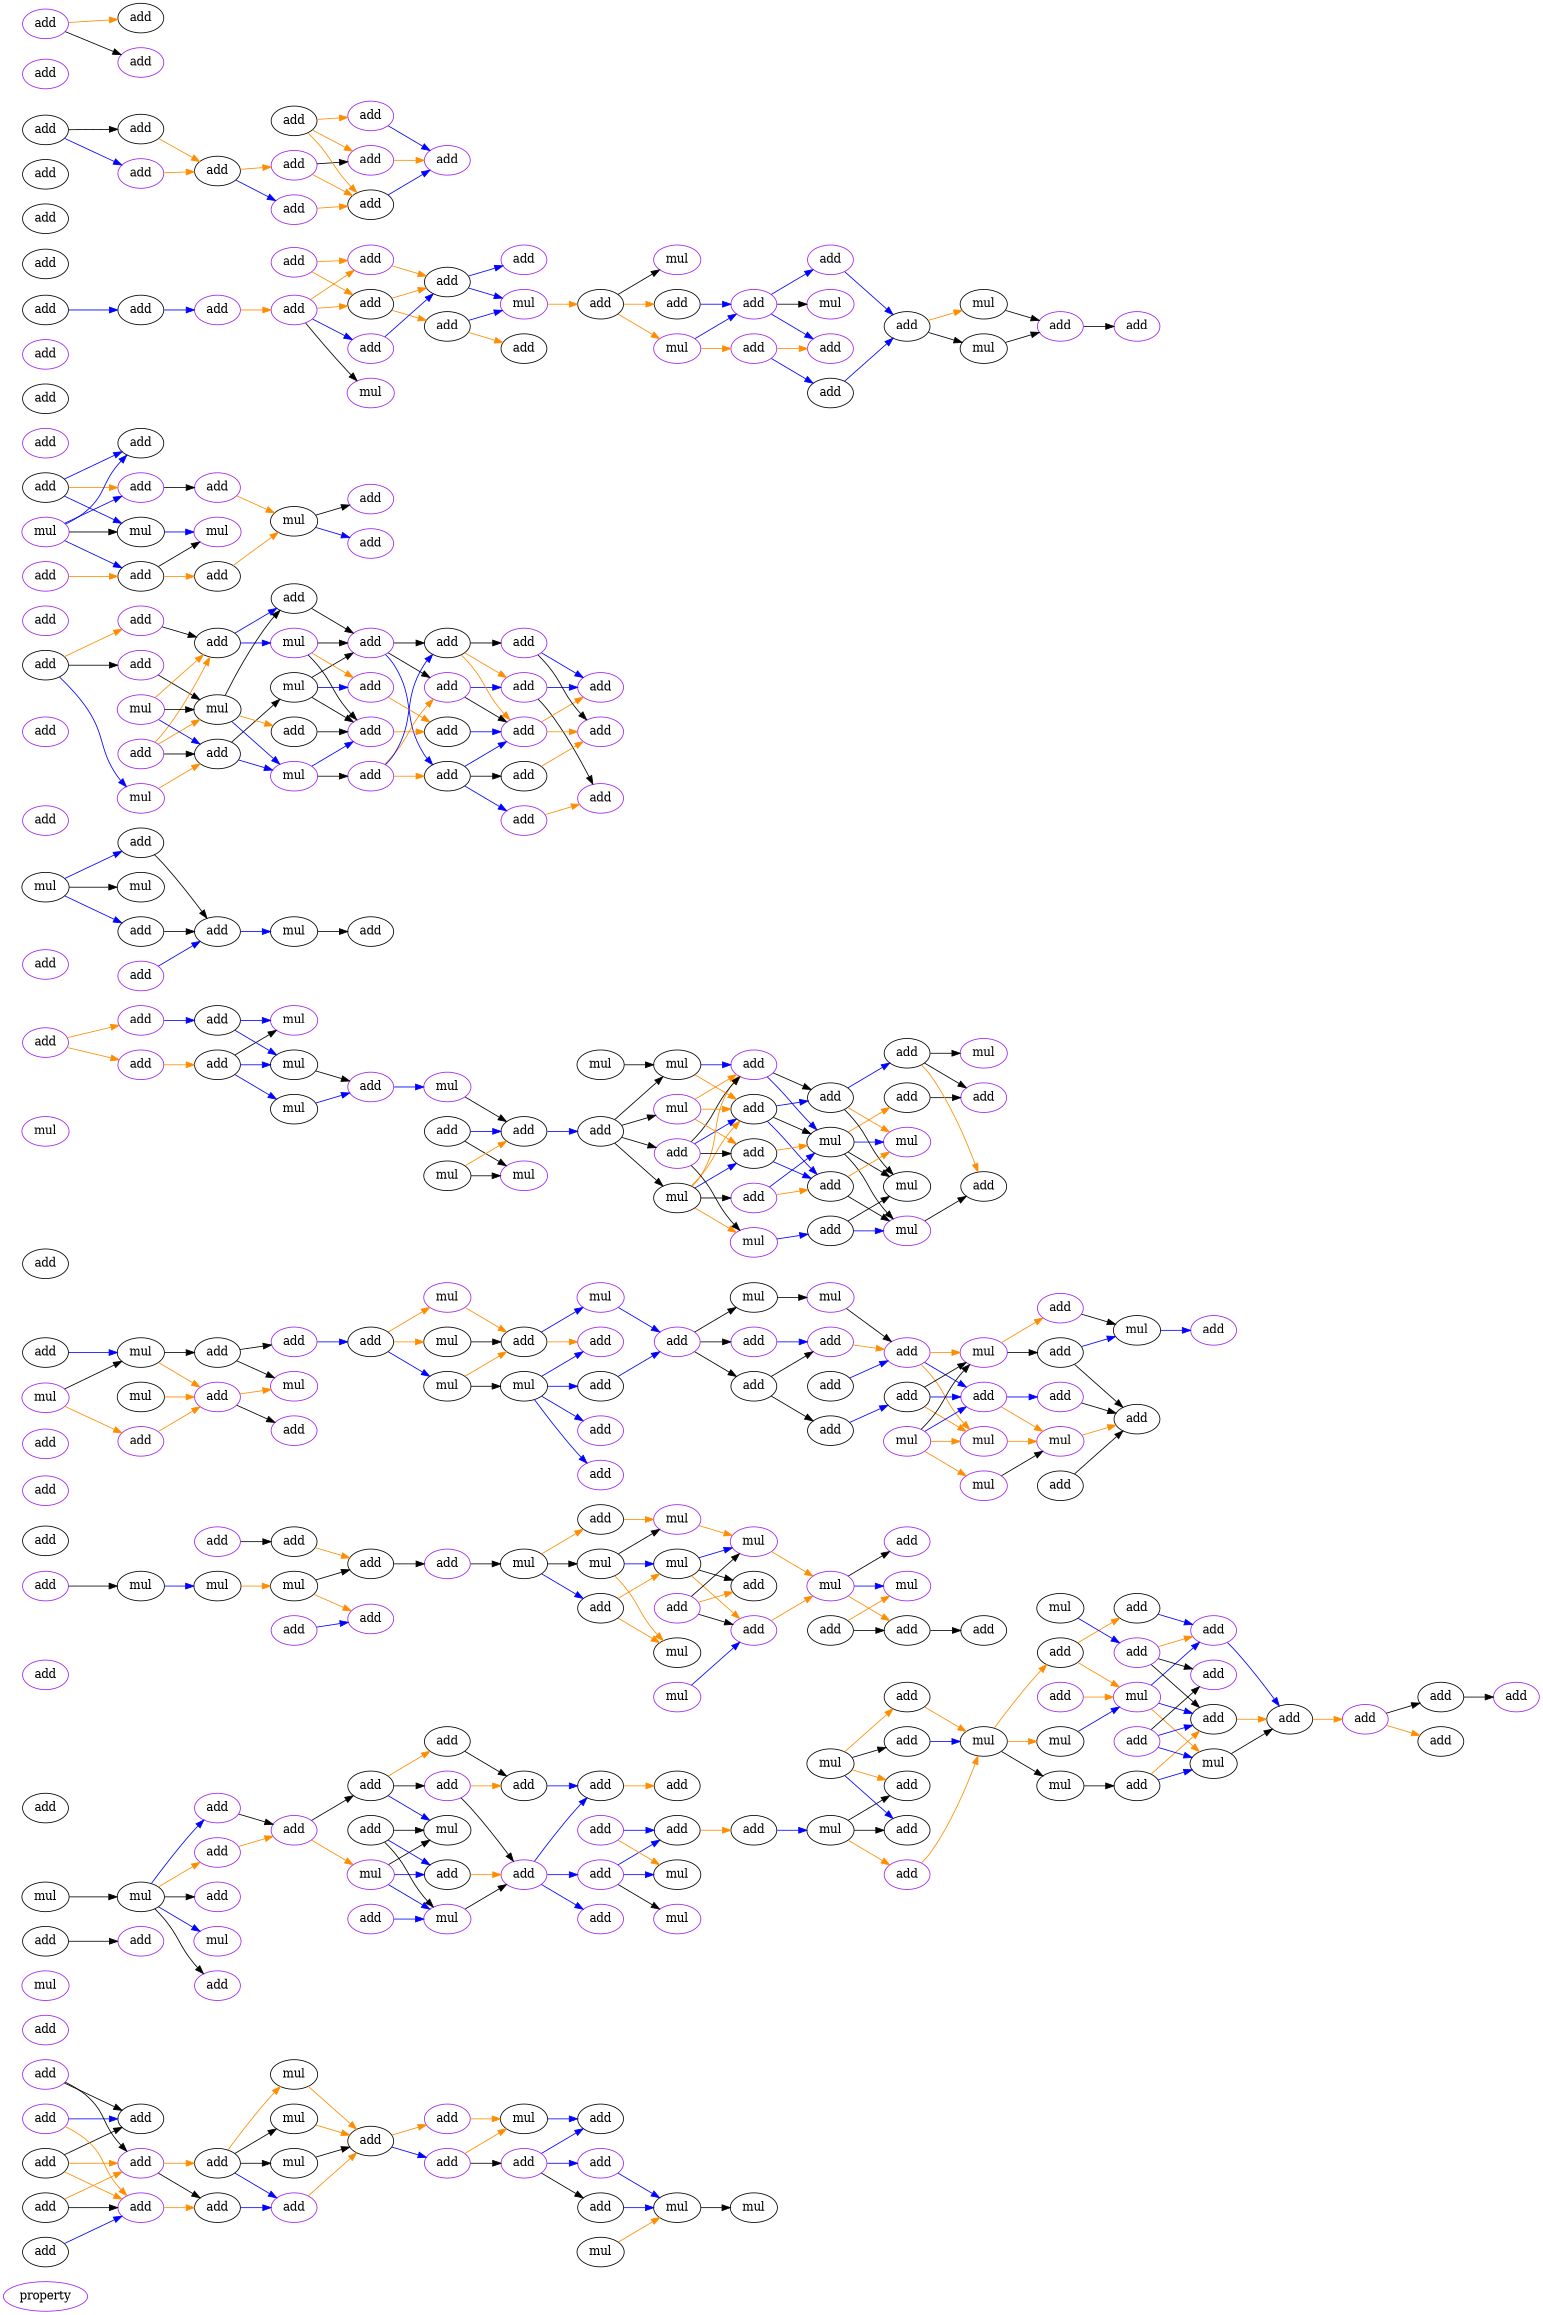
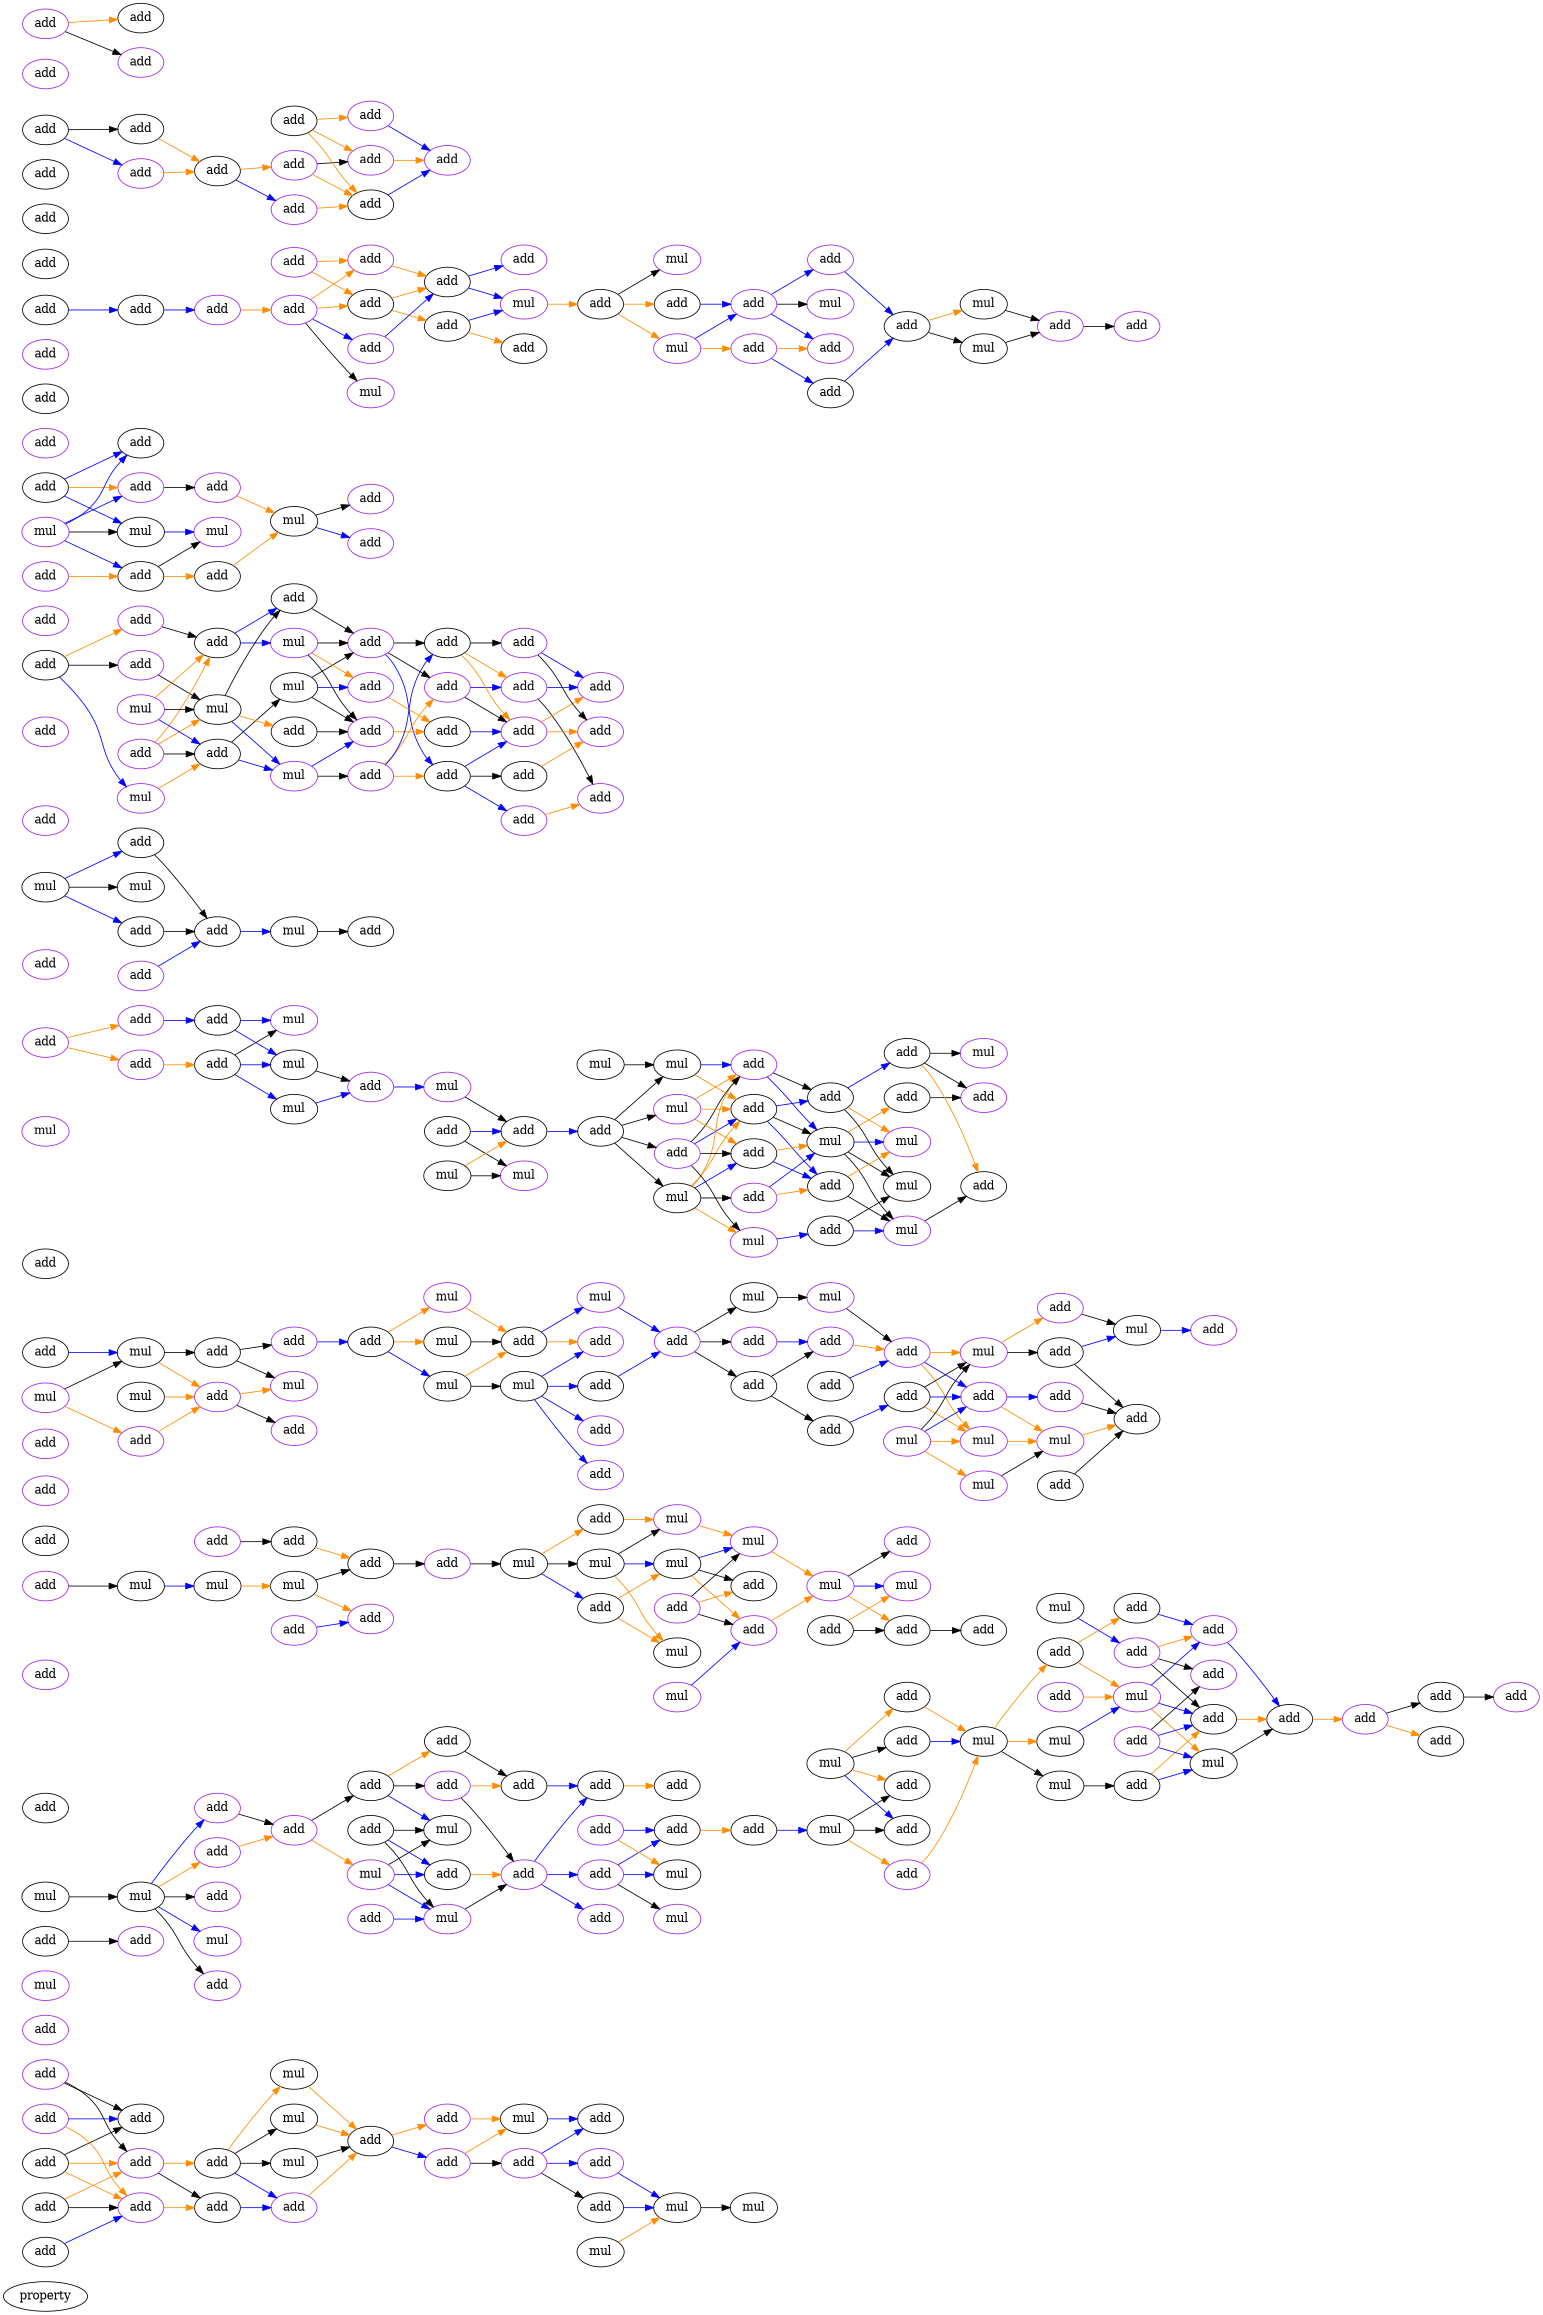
(46, 2296) -> (46, 2296)
